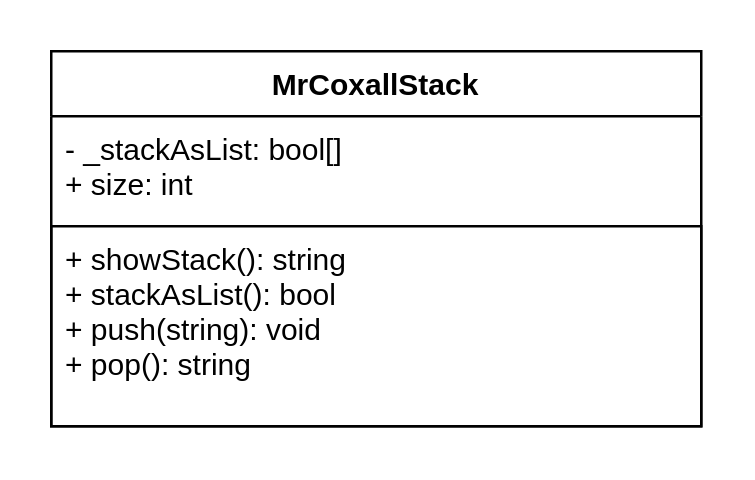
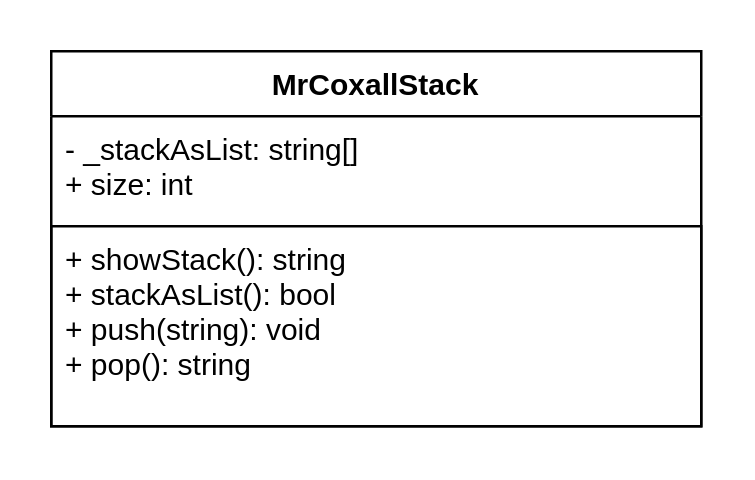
(230, 150) -> (247, 150)
